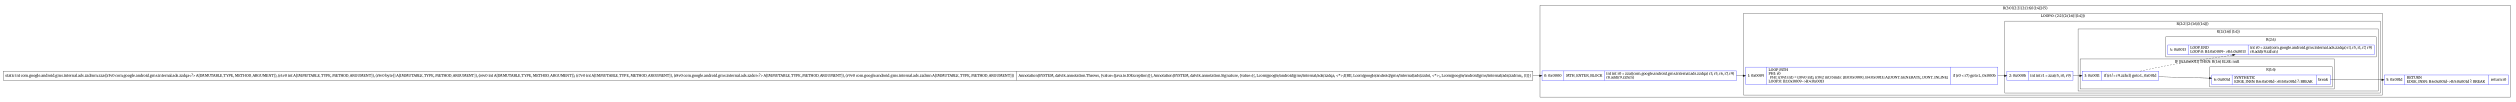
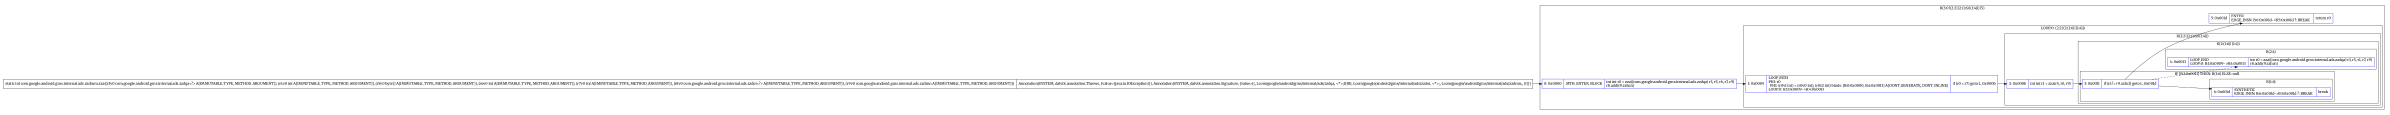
(2414, 78) -> (2238, 16)
(2356, 80) -> (2175, 44)
